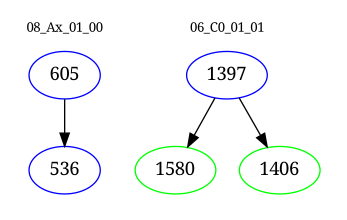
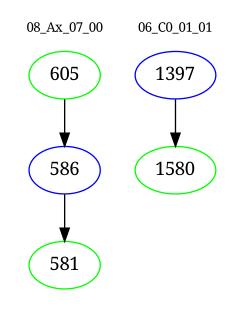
(65, 28) -> (65, 28)
(65, 75) -> (65, 75)
(65, 170) -> (65, 170)
(280, 170) -> none
none -> (65, 265)
